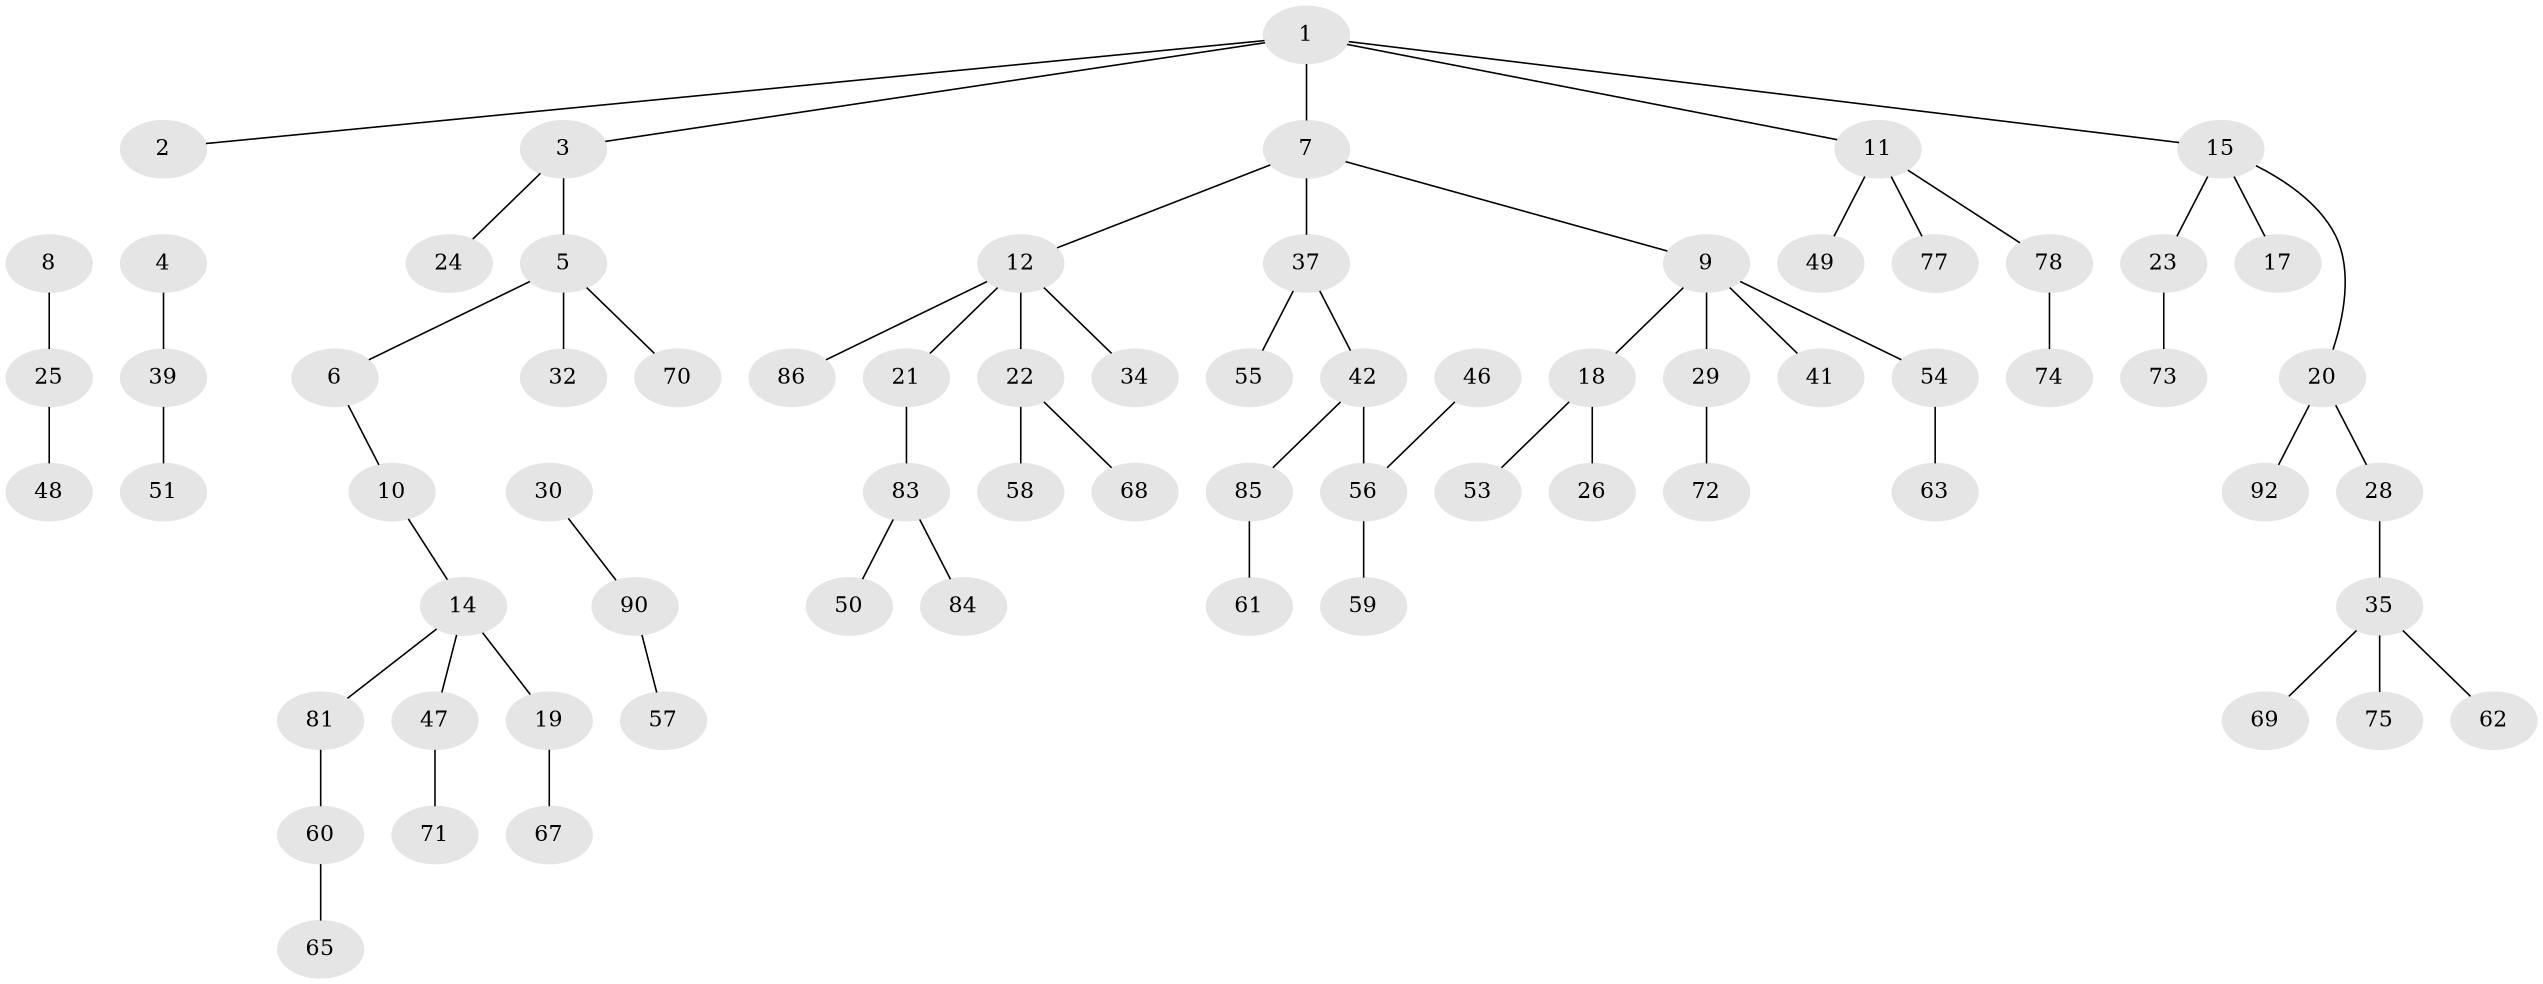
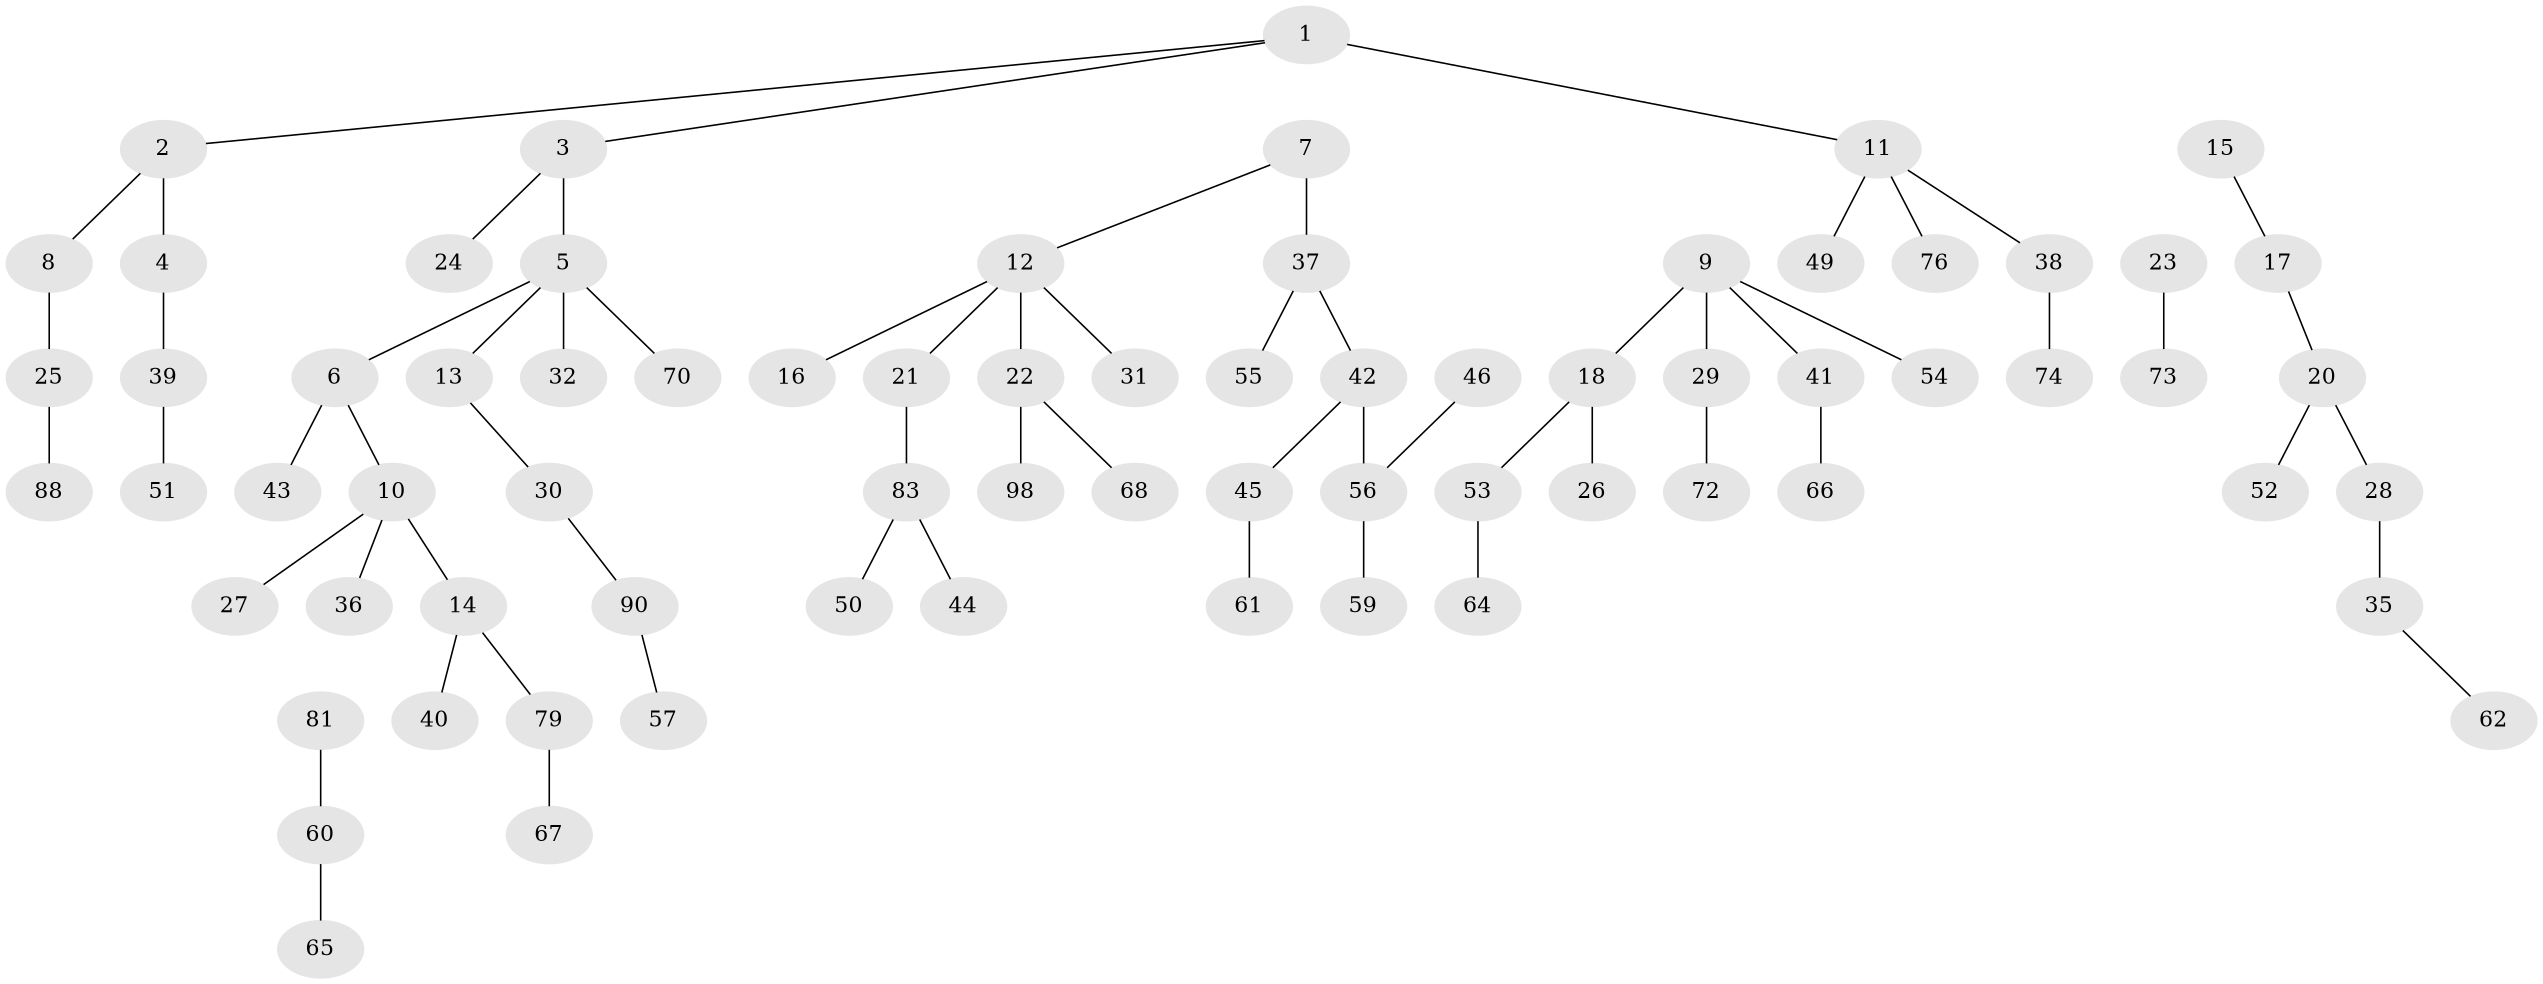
(1307, 92) -> none
(1764, 92) -> none
none -> (107, 206)
(1506, 206) -> none
(2192, 206) -> none
none -> (164, 207)
(2337, 240) -> (2300, 321)
(1935, 264) -> (1935, 264)
(2049, 264) -> (2049, 264)
none -> (449, 378)
(792, 378) -> (792, 378)
(1135, 378) -> (1135, 378)
(49, 492) -> (49, 492)
none -> (278, 492)
(1021, 492) -> (1021, 492)
(1249, 492) -> (1249, 492)
none -> (1821, 492)
(1935, 492) -> none
(2265, 492) -> (2265, 492)
none -> (235, 606)
none -> (349, 606)
(964, 606) -> (964, 606)
none -> (1478, 606)
(392, 664) -> none
(435, 721) -> (435, 721)
(549, 721) -> (549, 721)
(2265, 721) -> none
(2380, 721) -> none
(435, 835) -> none
